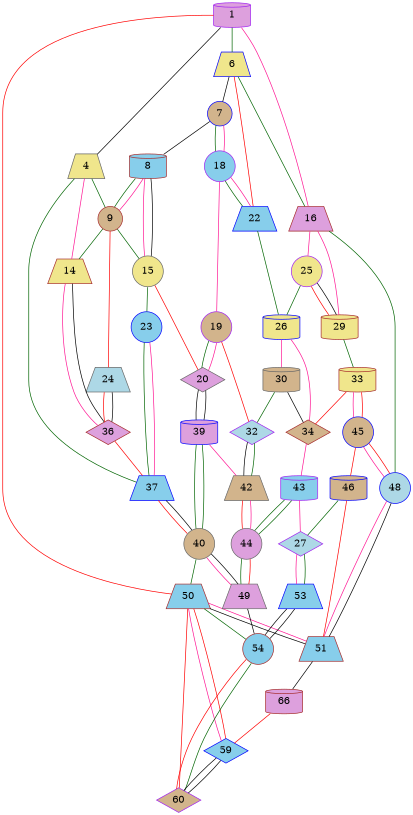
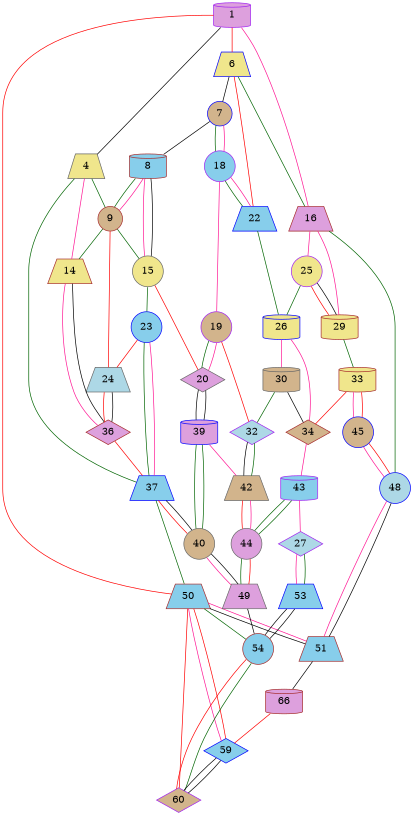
(232, 40) -> (232, 40)
none -> (127, 354)
(349, 488) -> none
(193, 572) -> (170, 542)
